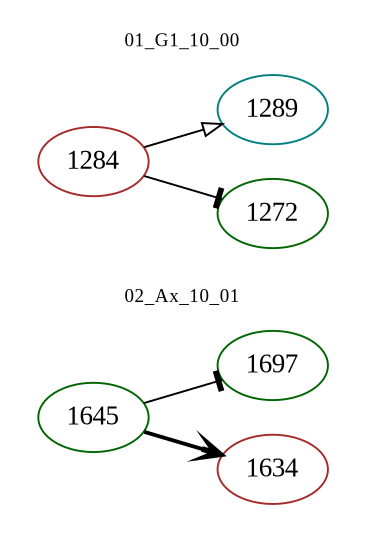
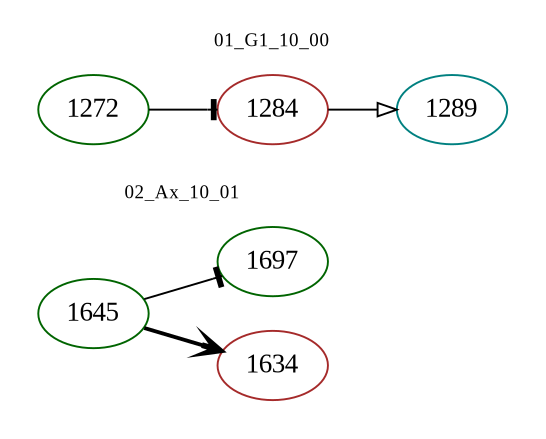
(179, 186) -> (178, 110)
